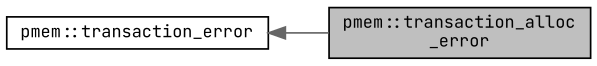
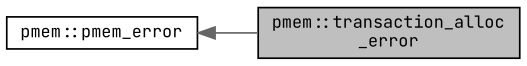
(138, 33) -> (102, 33)
